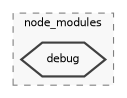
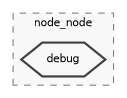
(63, 23) -> (63, 23)
